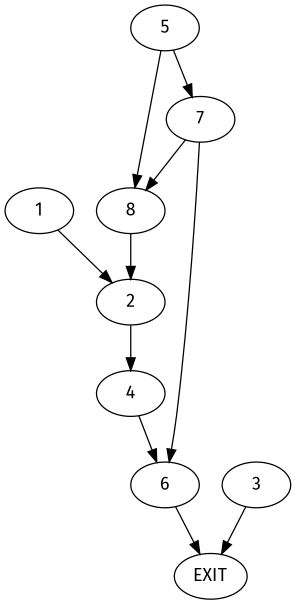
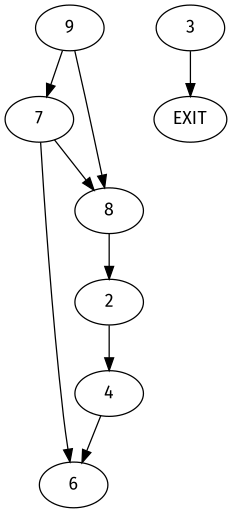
(165, 28) -> (70, 28)
(39, 211) -> none
(185, 525) -> none
